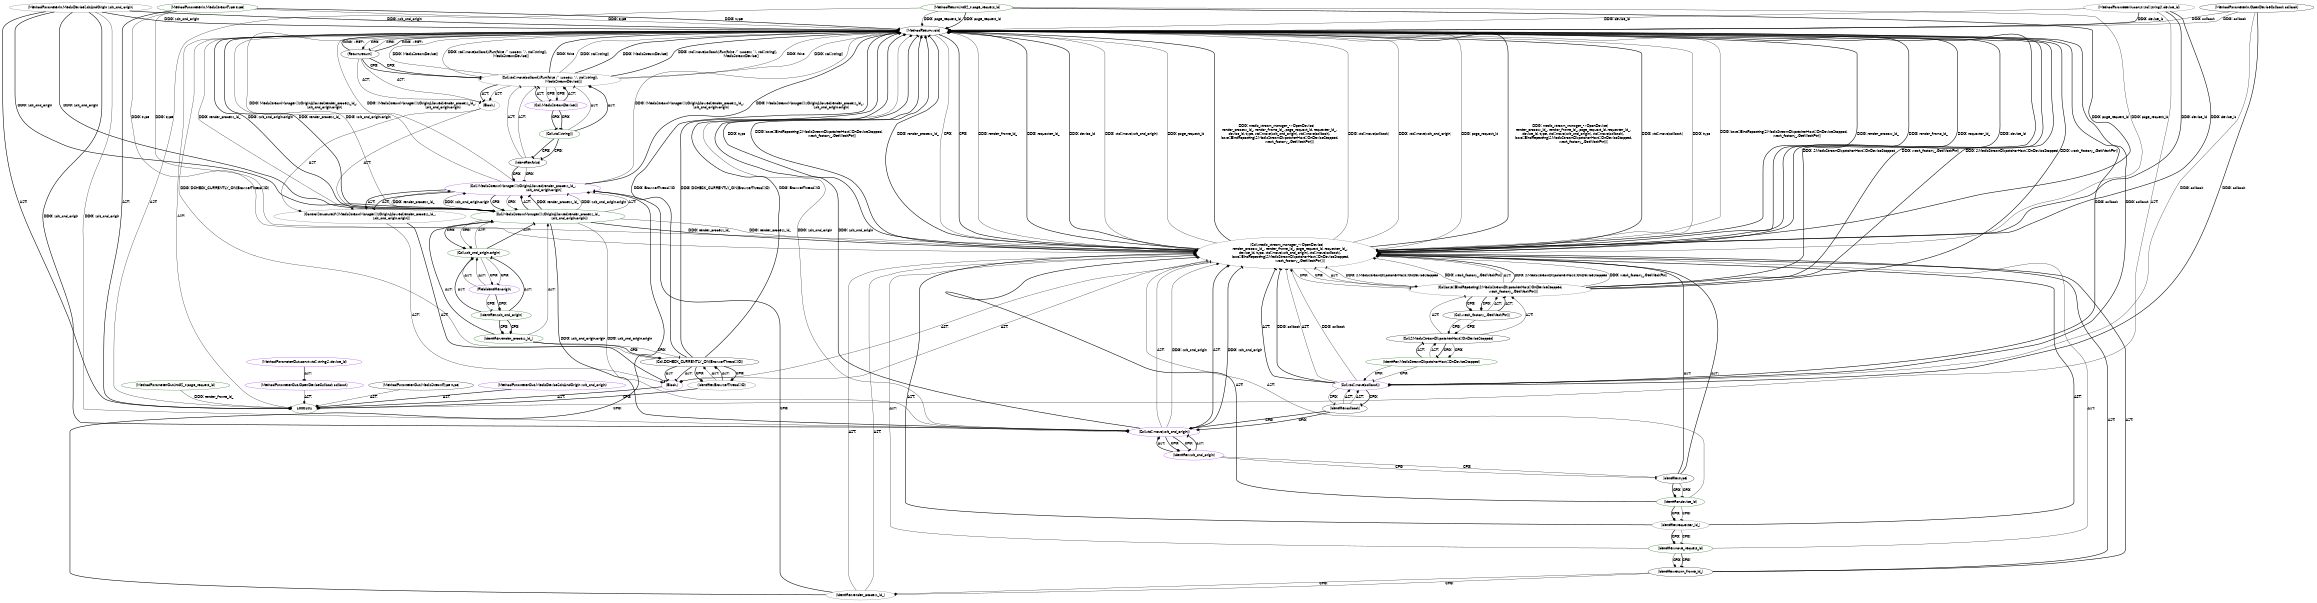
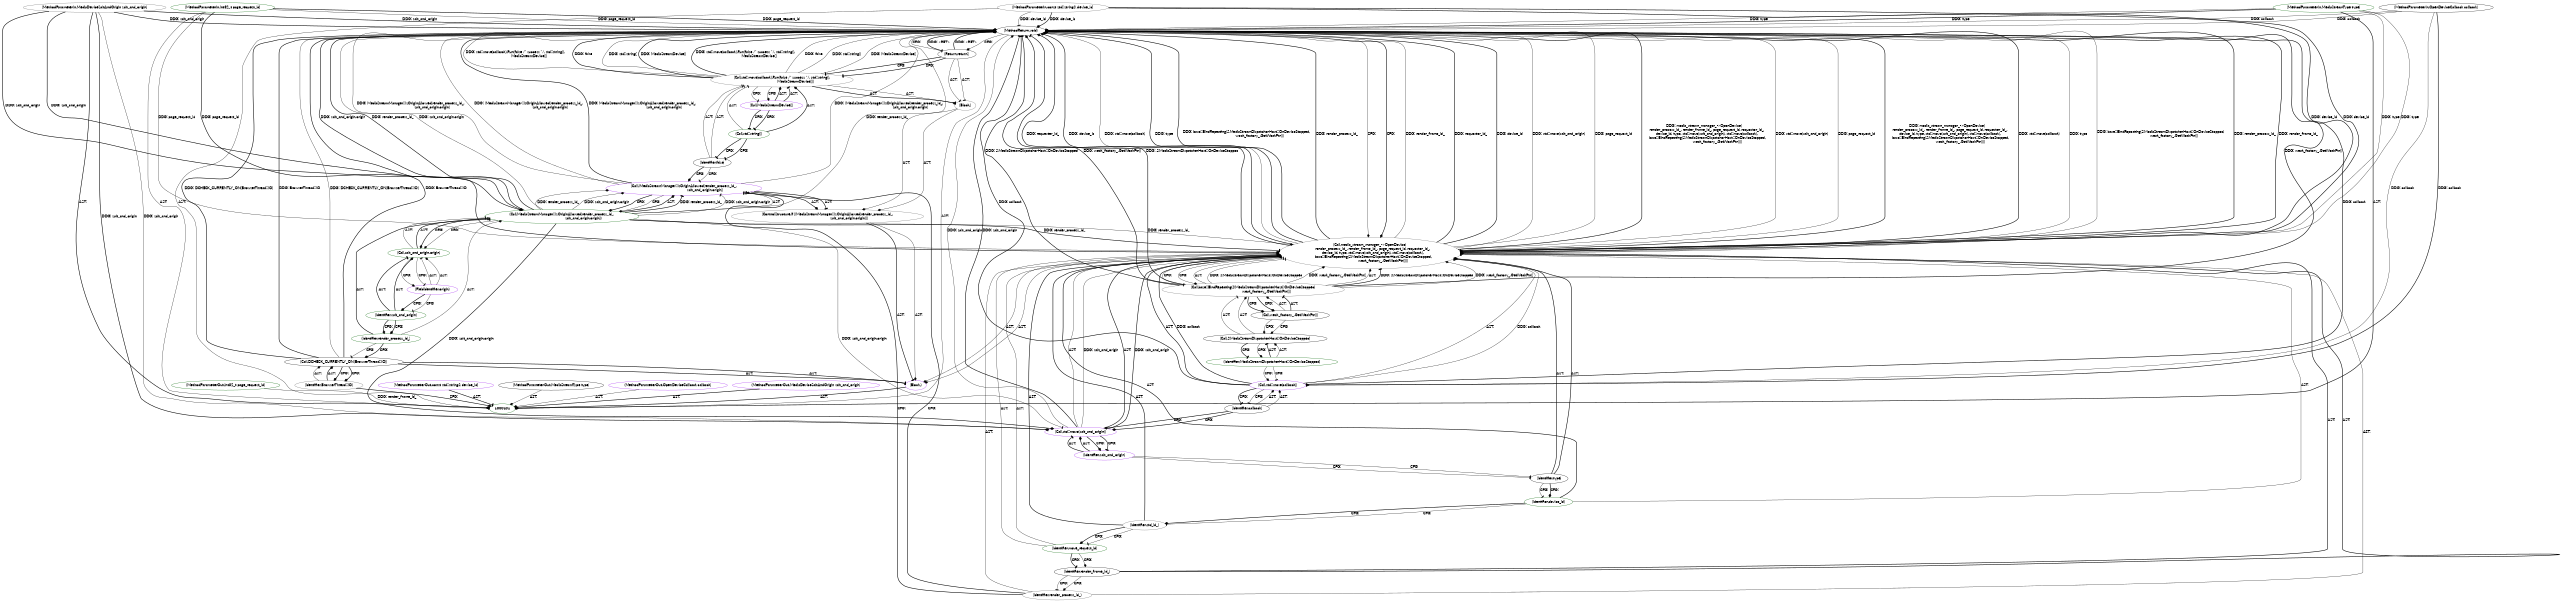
(967, 8) -> (223, 8)
(304, 373) -> (470, 397)
(1680, 525) -> (1145, 525)
(1680, 572) -> (1087, 572)
